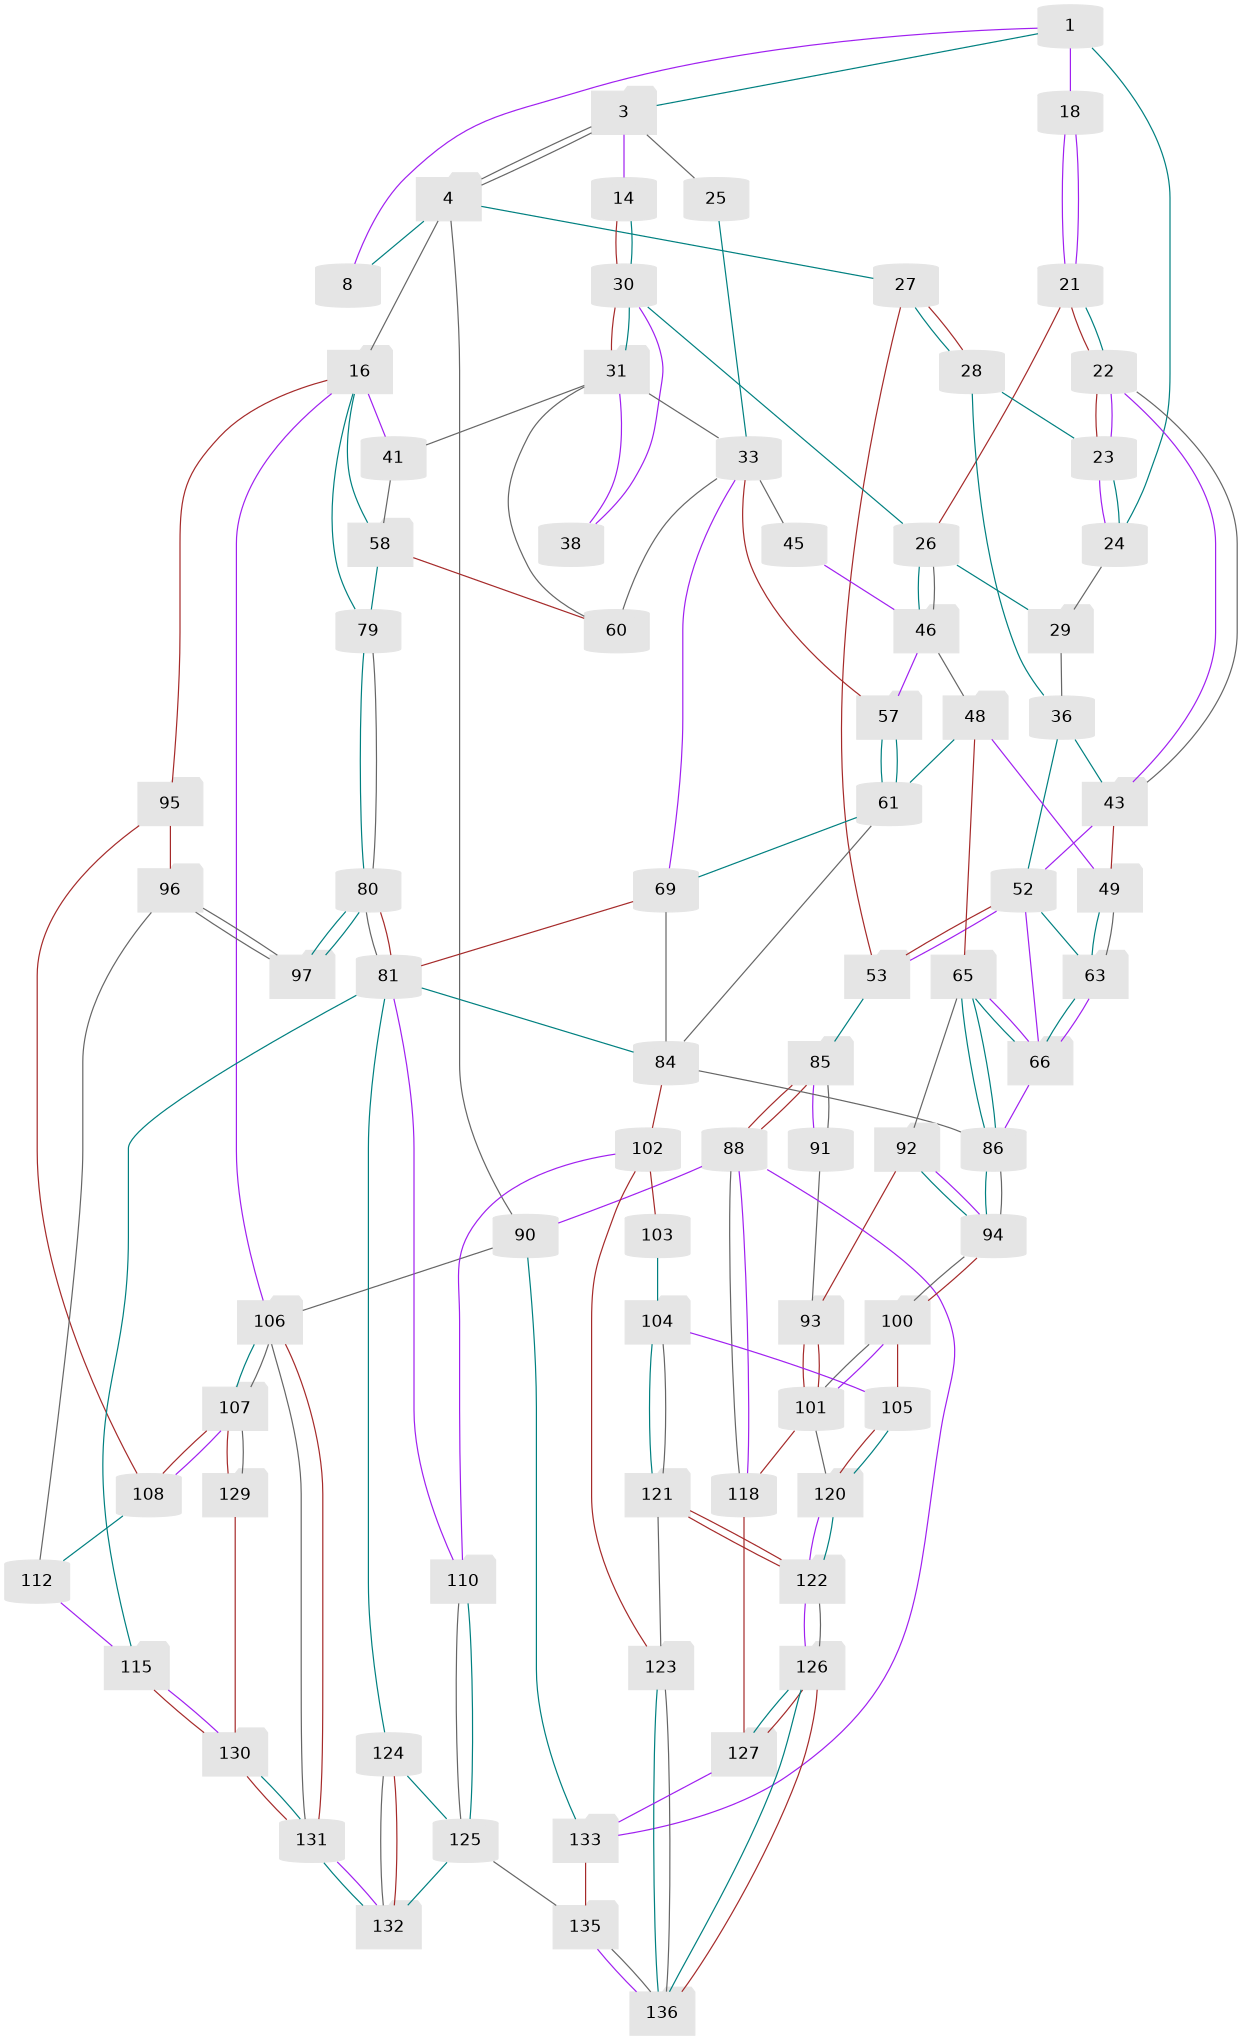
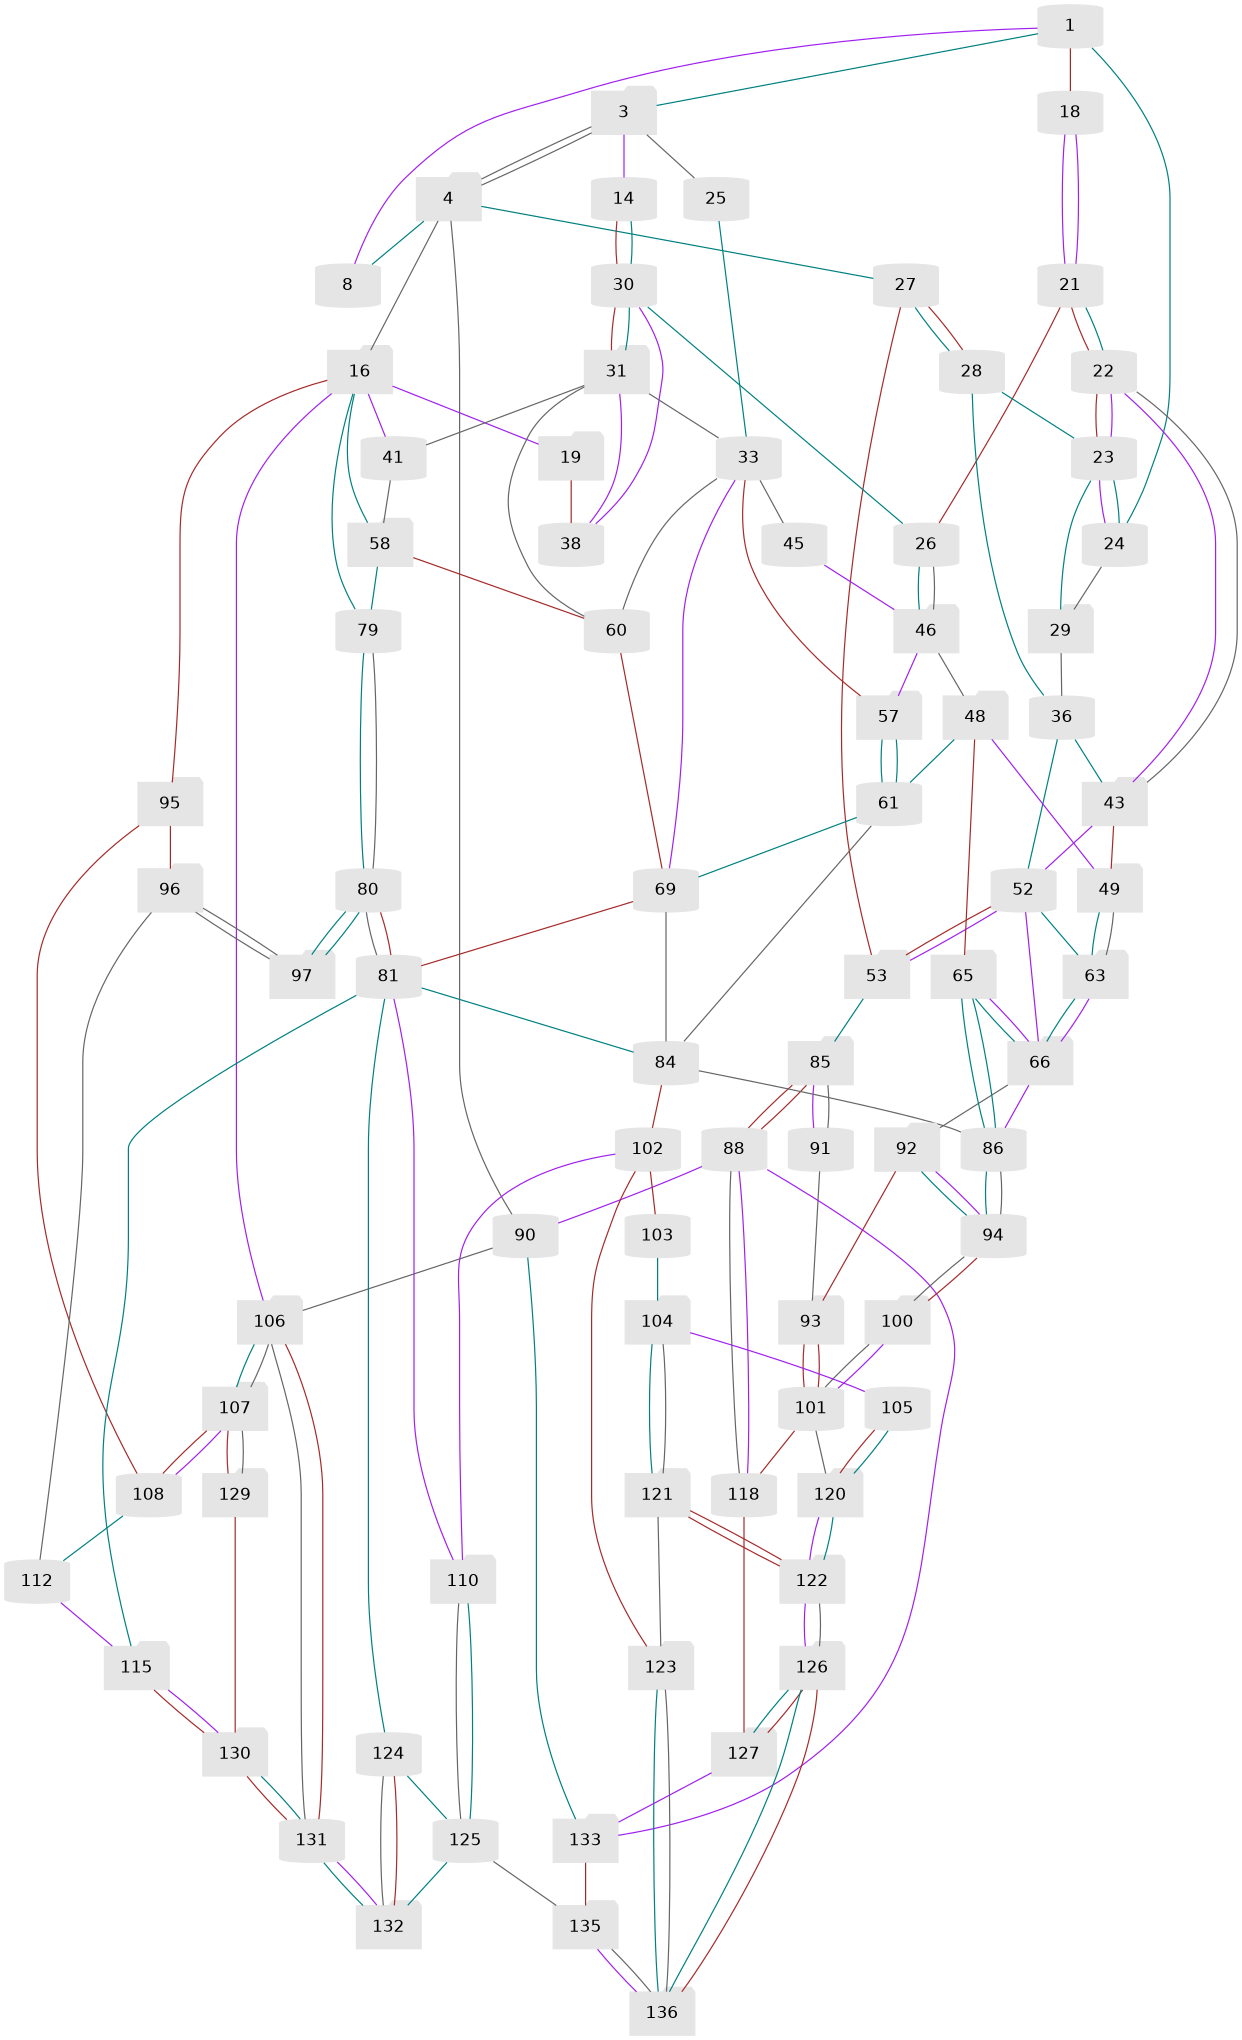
(1070, 70) -> (1070, 70)
none -> (571, 458)
(987, 584) -> (1067, 543)
none -> (641, 761)
(935, 1063) -> (970, 1109)
(898, 1366) -> none
